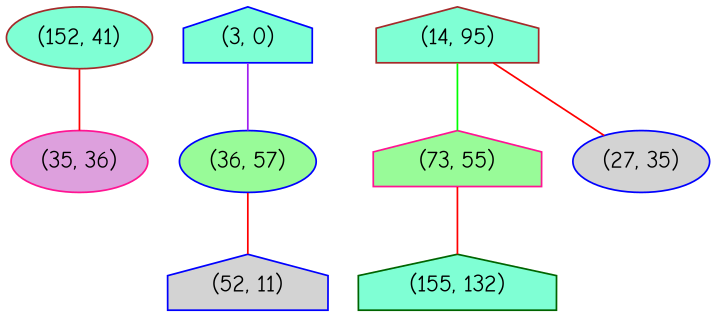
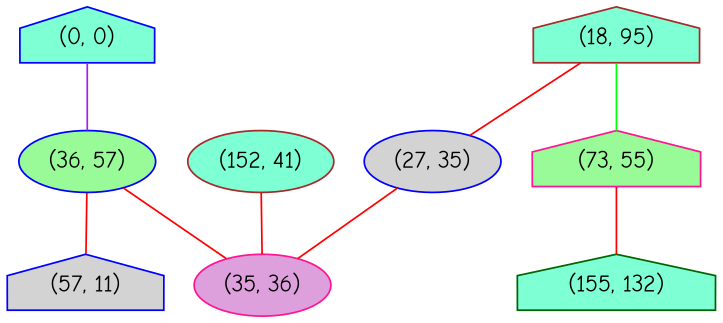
(248, 38) -> (87, 38)
(457, 38) -> (616, 38)
none -> (175, 223)
none -> (348, 223)
(248, 285) -> (86, 285)
